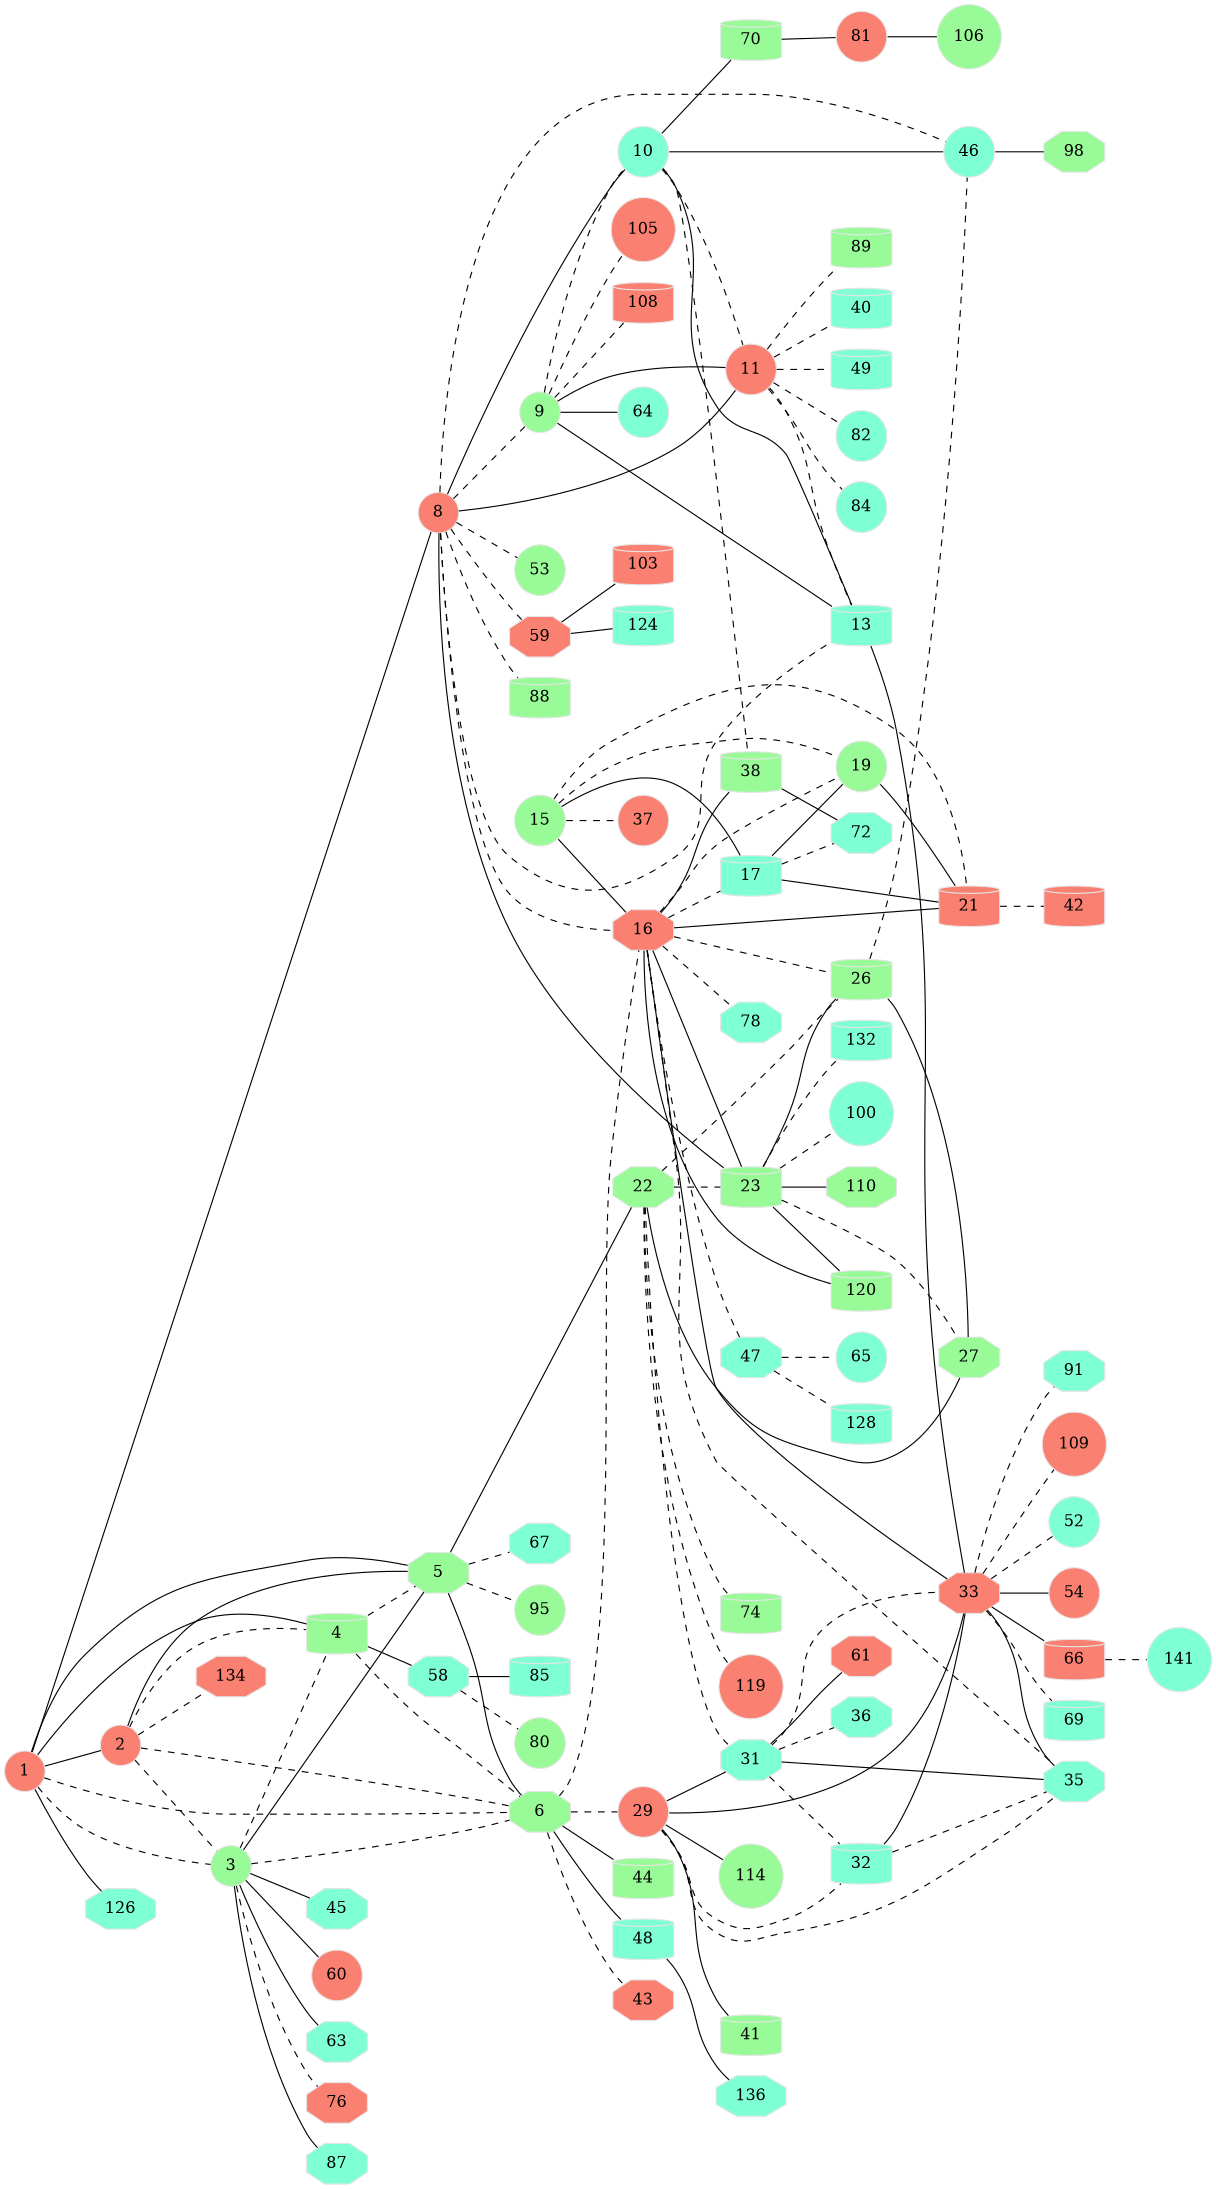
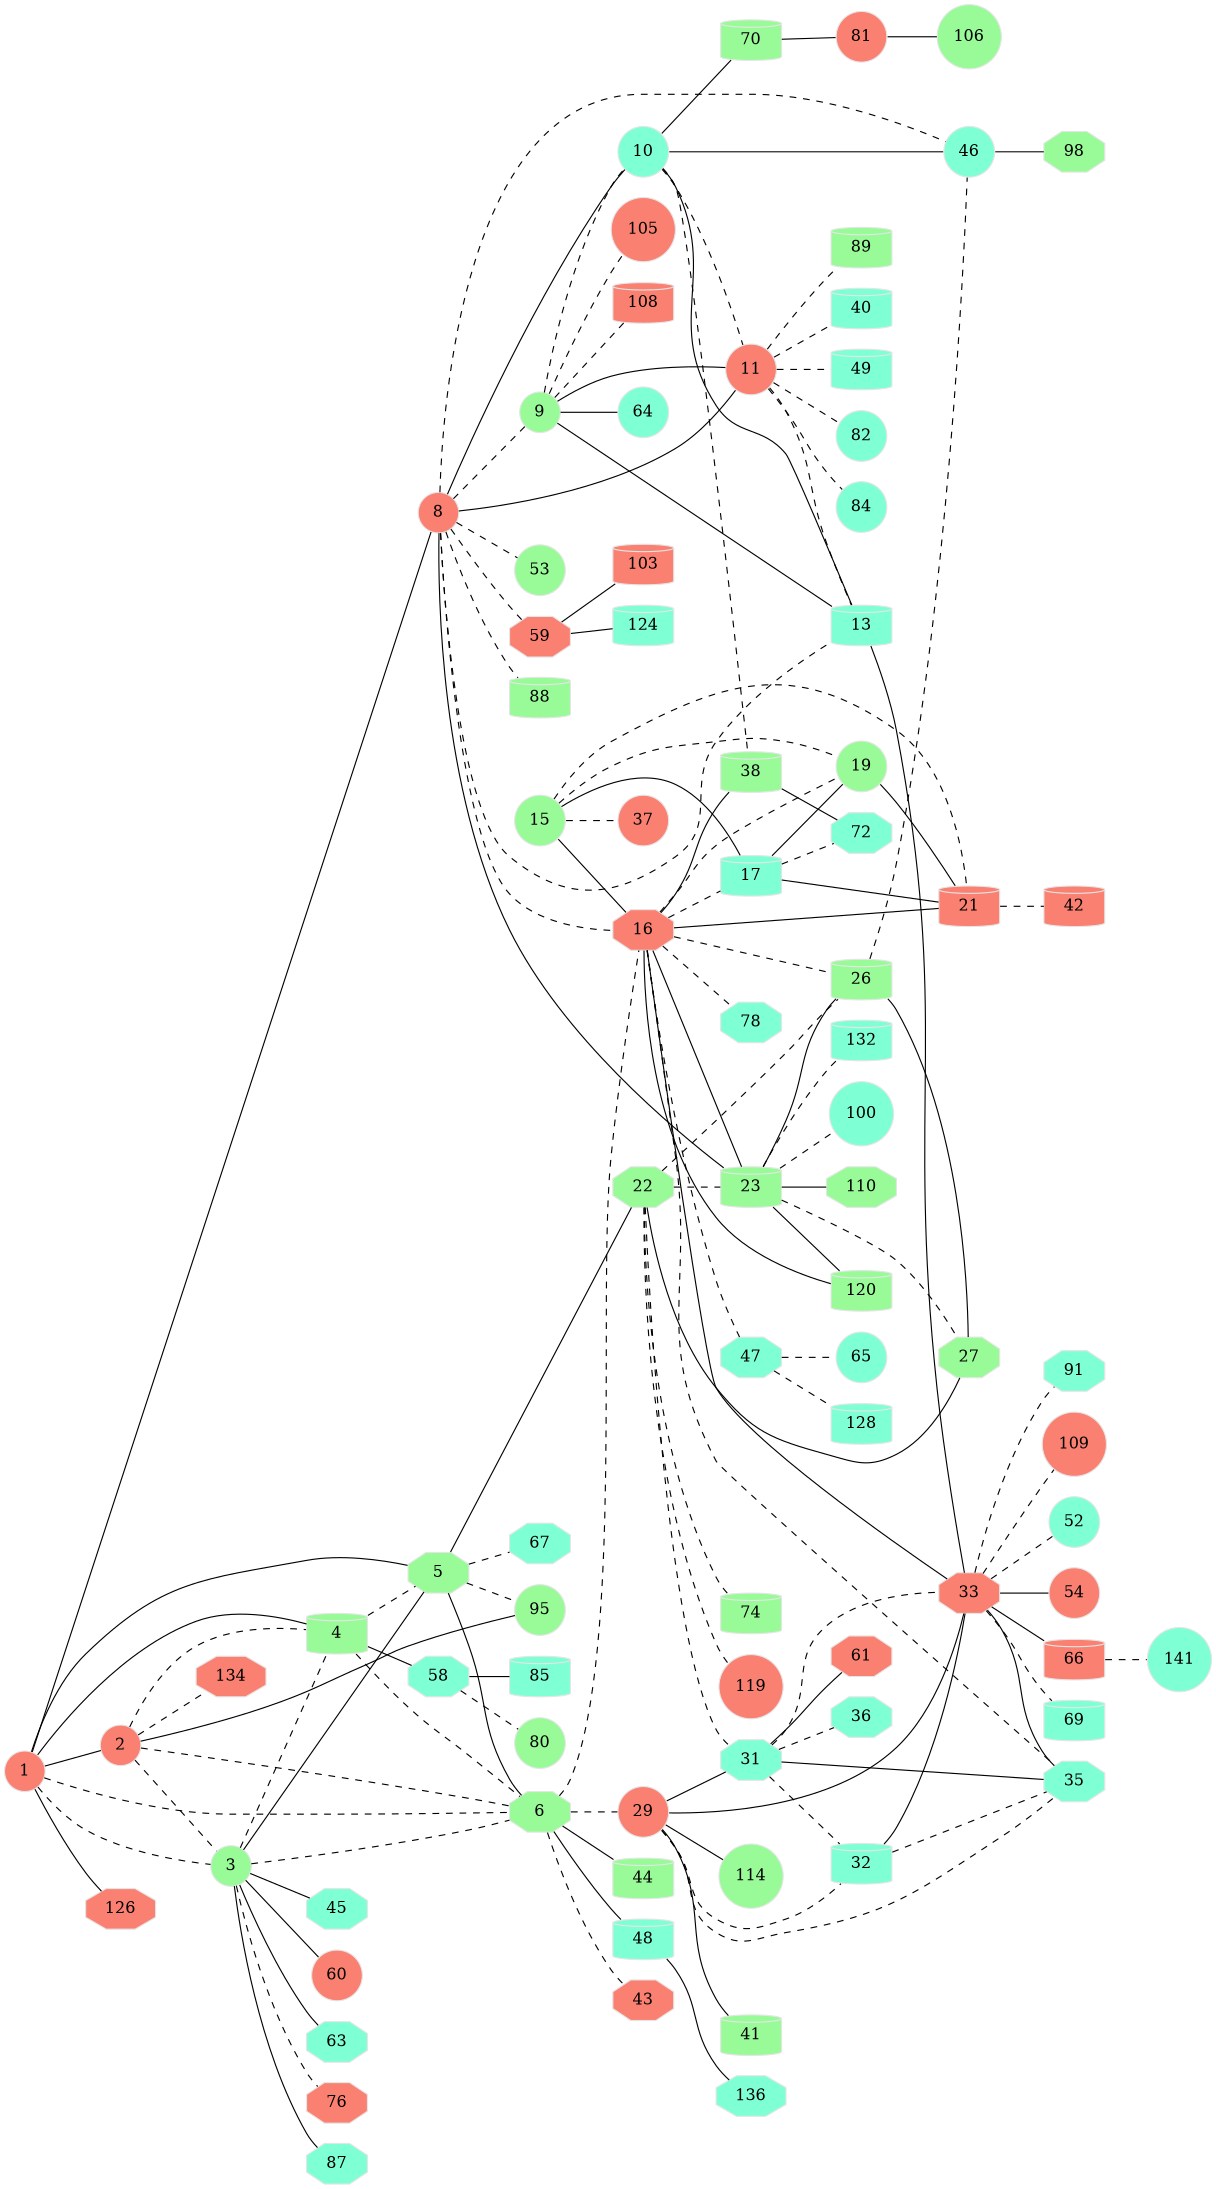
(237, 1599) -> (329, 1682)
(121, 1909) -> (121, 1909)
